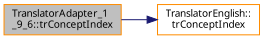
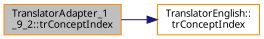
(63, 20) -> (63, 20)
